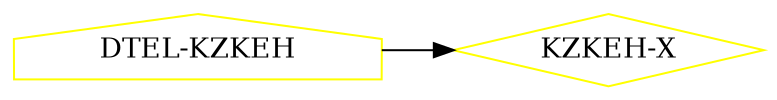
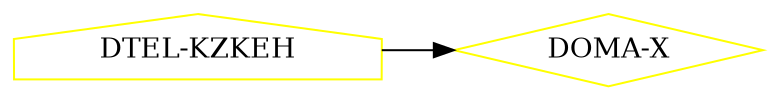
(608, 50) -> (608, 50)
